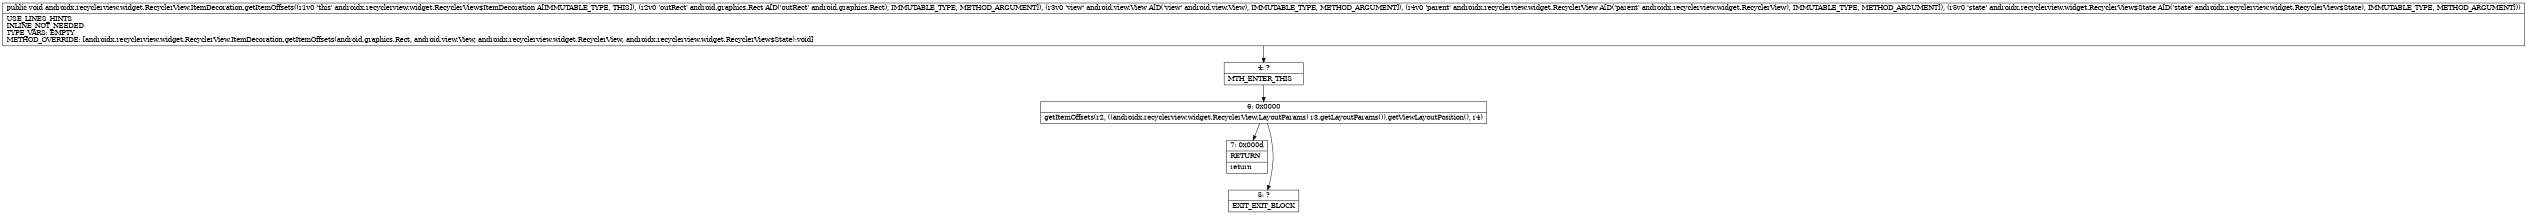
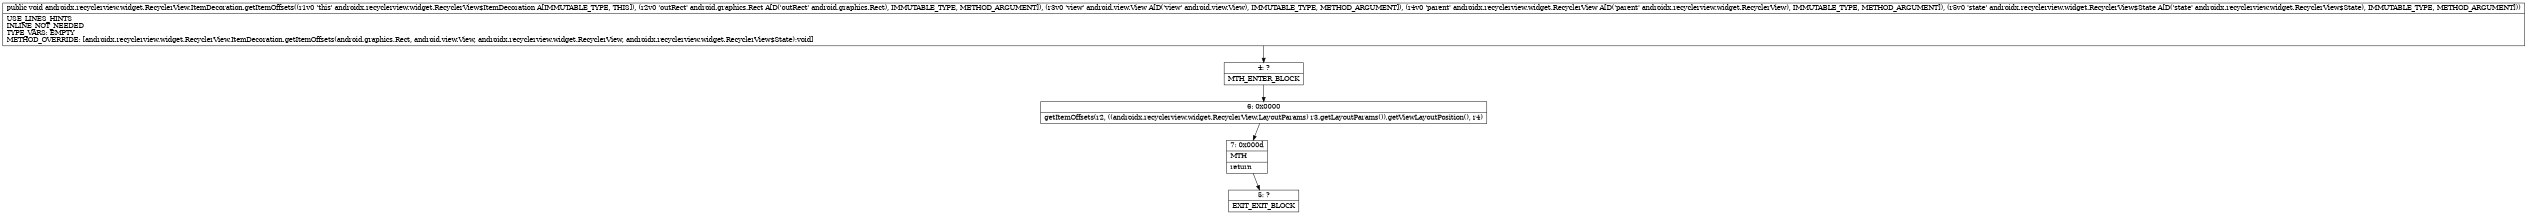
(1260, 79) -> (1264, 79)
(1273, 154) -> (1256, 179)
(1245, 156) -> (1239, 156)
